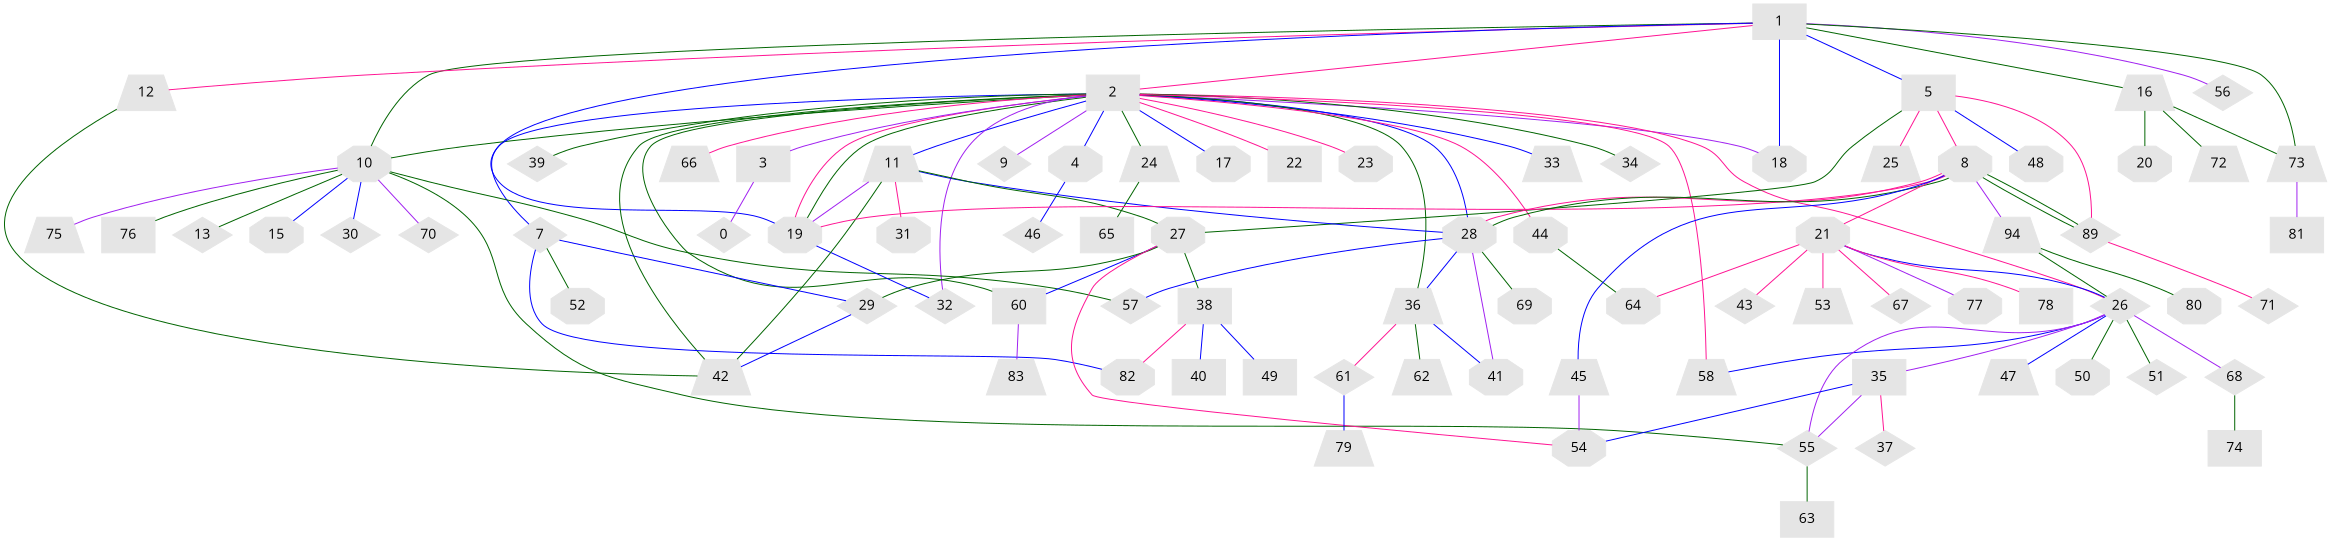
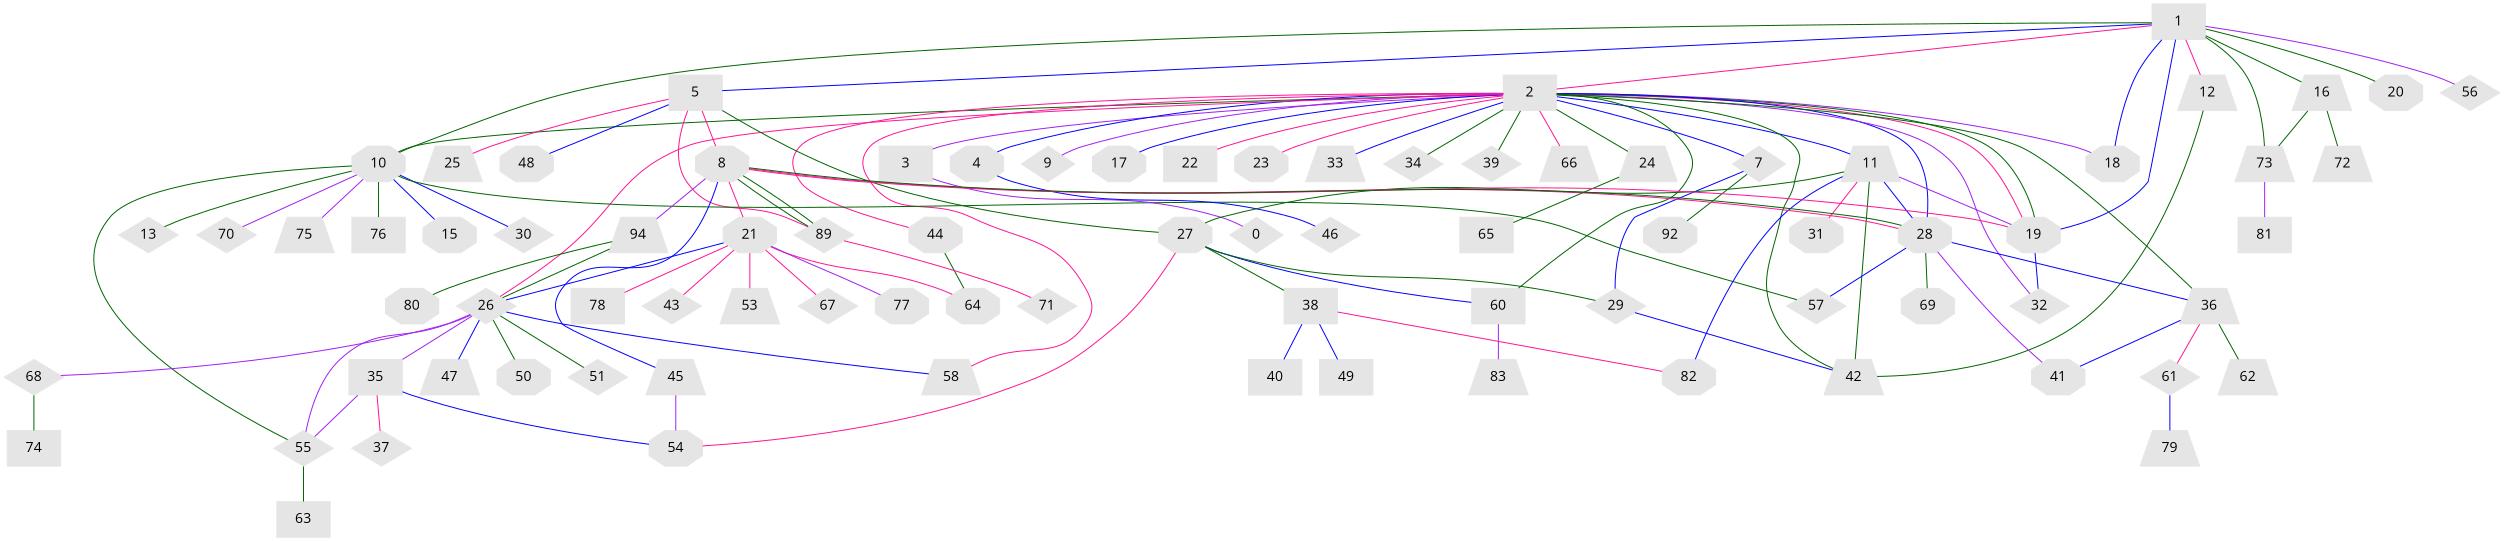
(2145, 128) -> (2291, 52)
(578, 306) -> (1670, 235)
(798, 354) -> (1751, 253)
